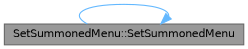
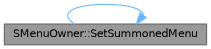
(124, 34) -> (105, 34)
